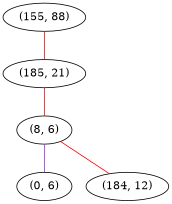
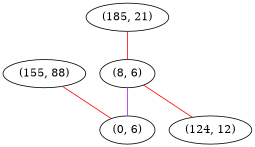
(44, 46) -> (87, 102)
(127, 186) -> (210, 130)
